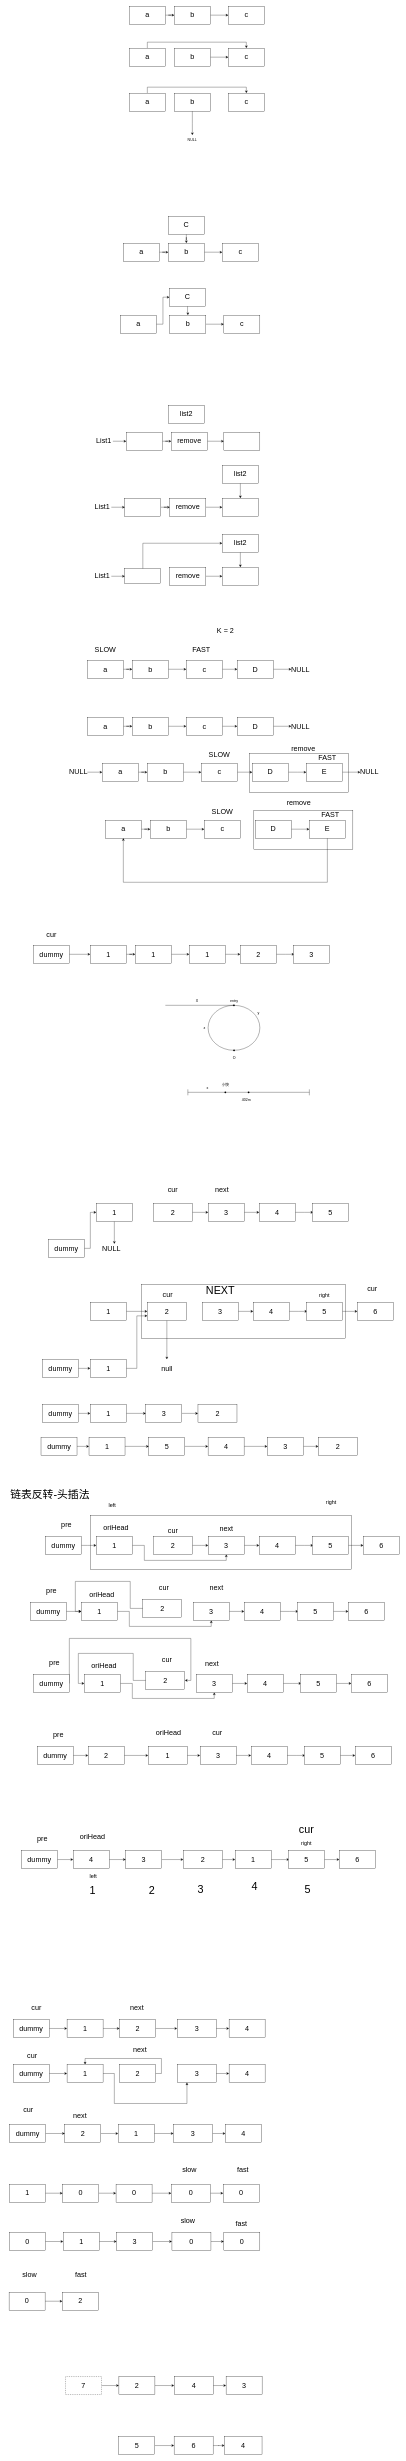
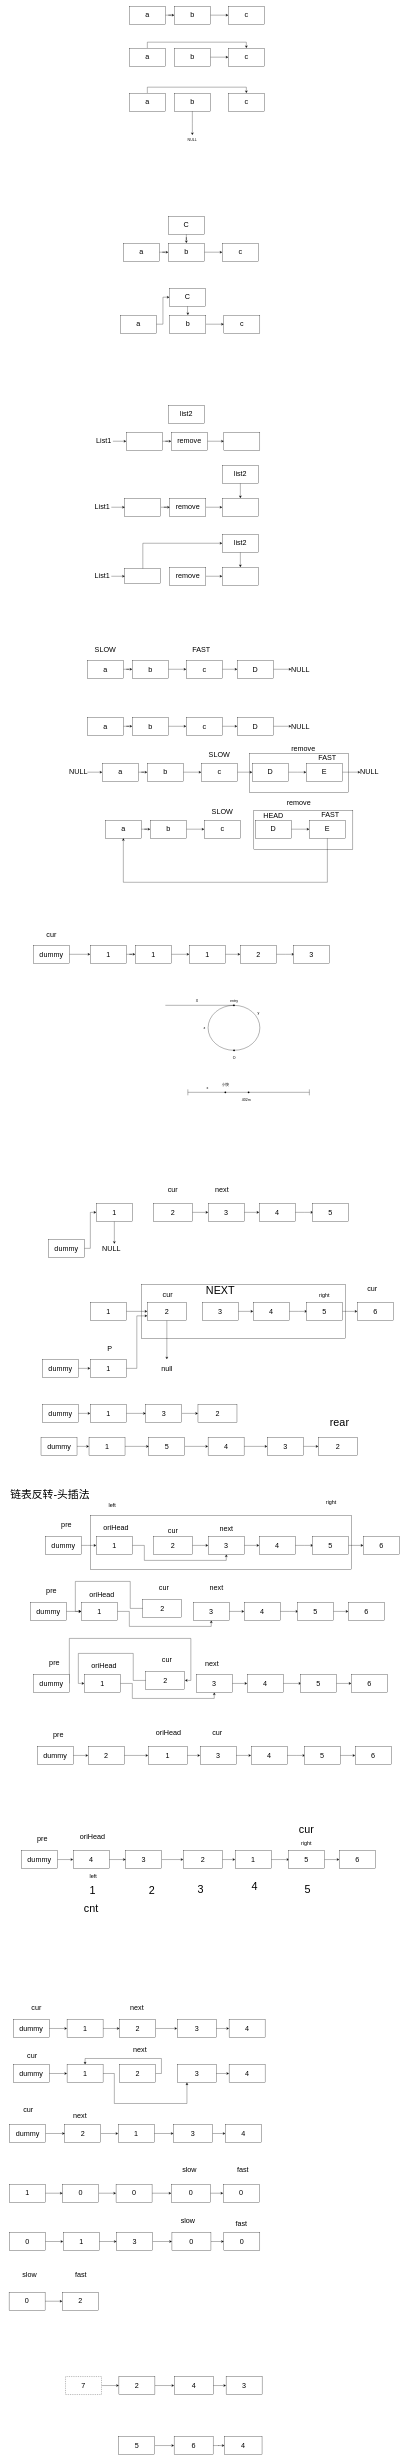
(225, 630) -> none
none -> (273, 816)
none -> (110, 1349)
none -> (339, 1422)
none -> (92, 1908)
